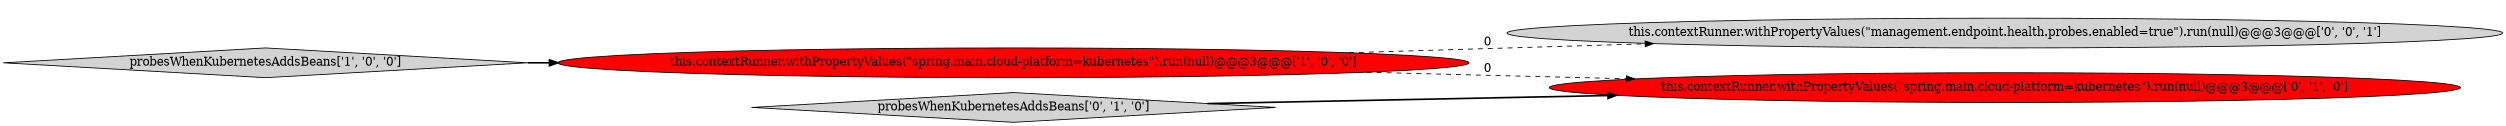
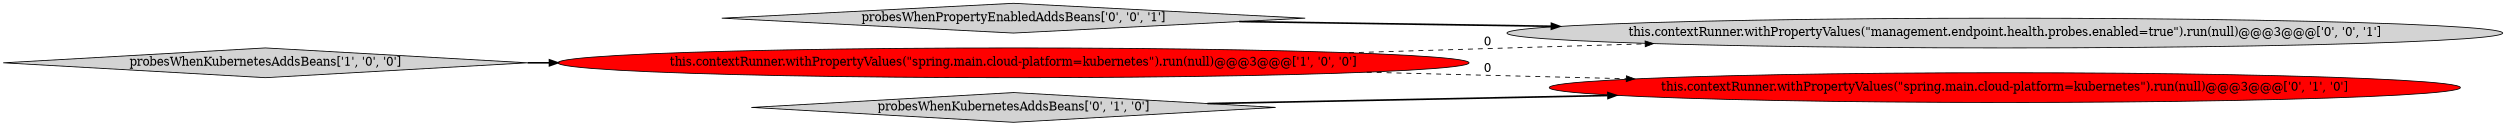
none -> (1013, 18)
